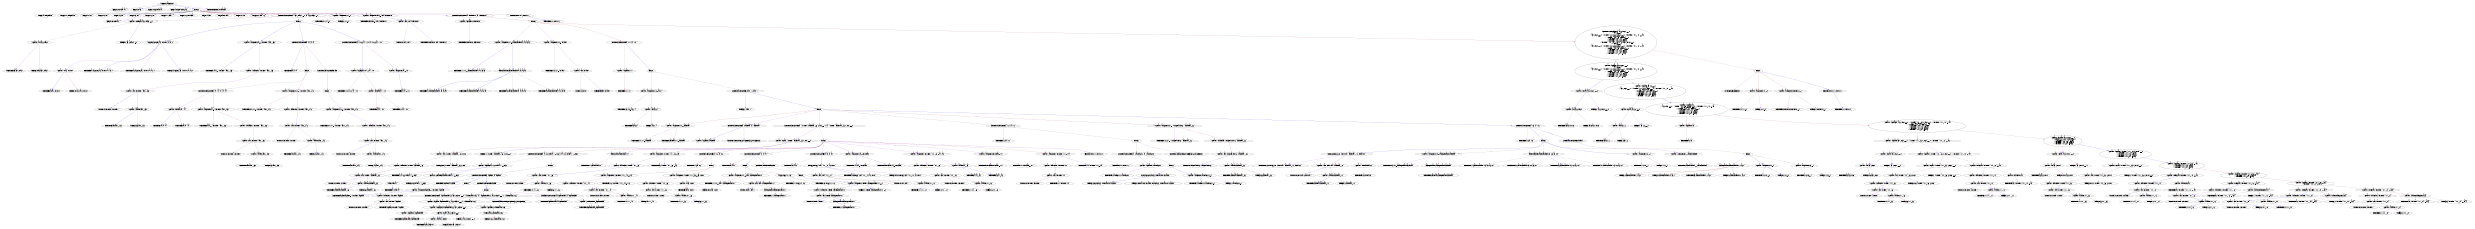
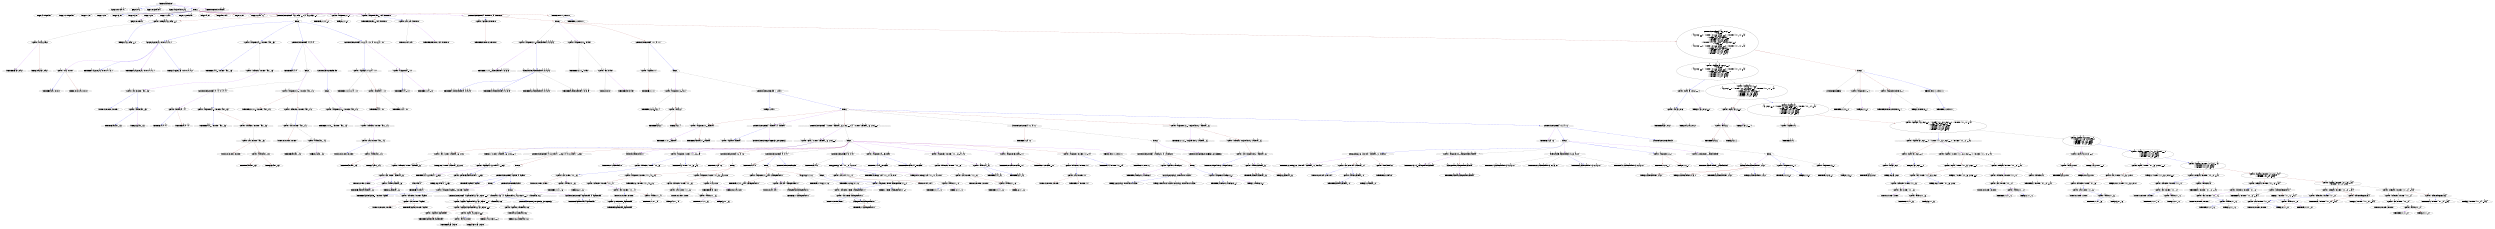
none -> (426, 91)
